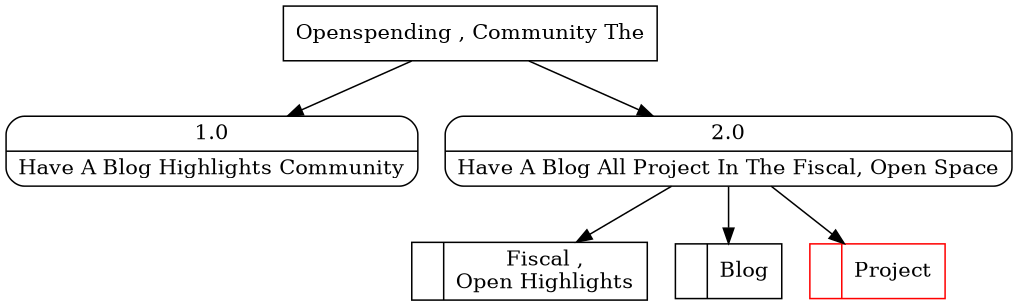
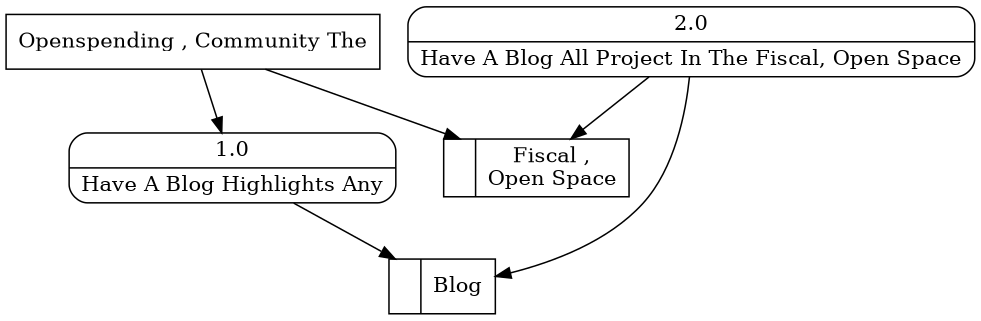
(584, 85) -> (355, 101)
(212, 168) -> (232, 185)
none -> (337, 227)
(877, 271) -> none
(545, 282) -> (552, 179)
